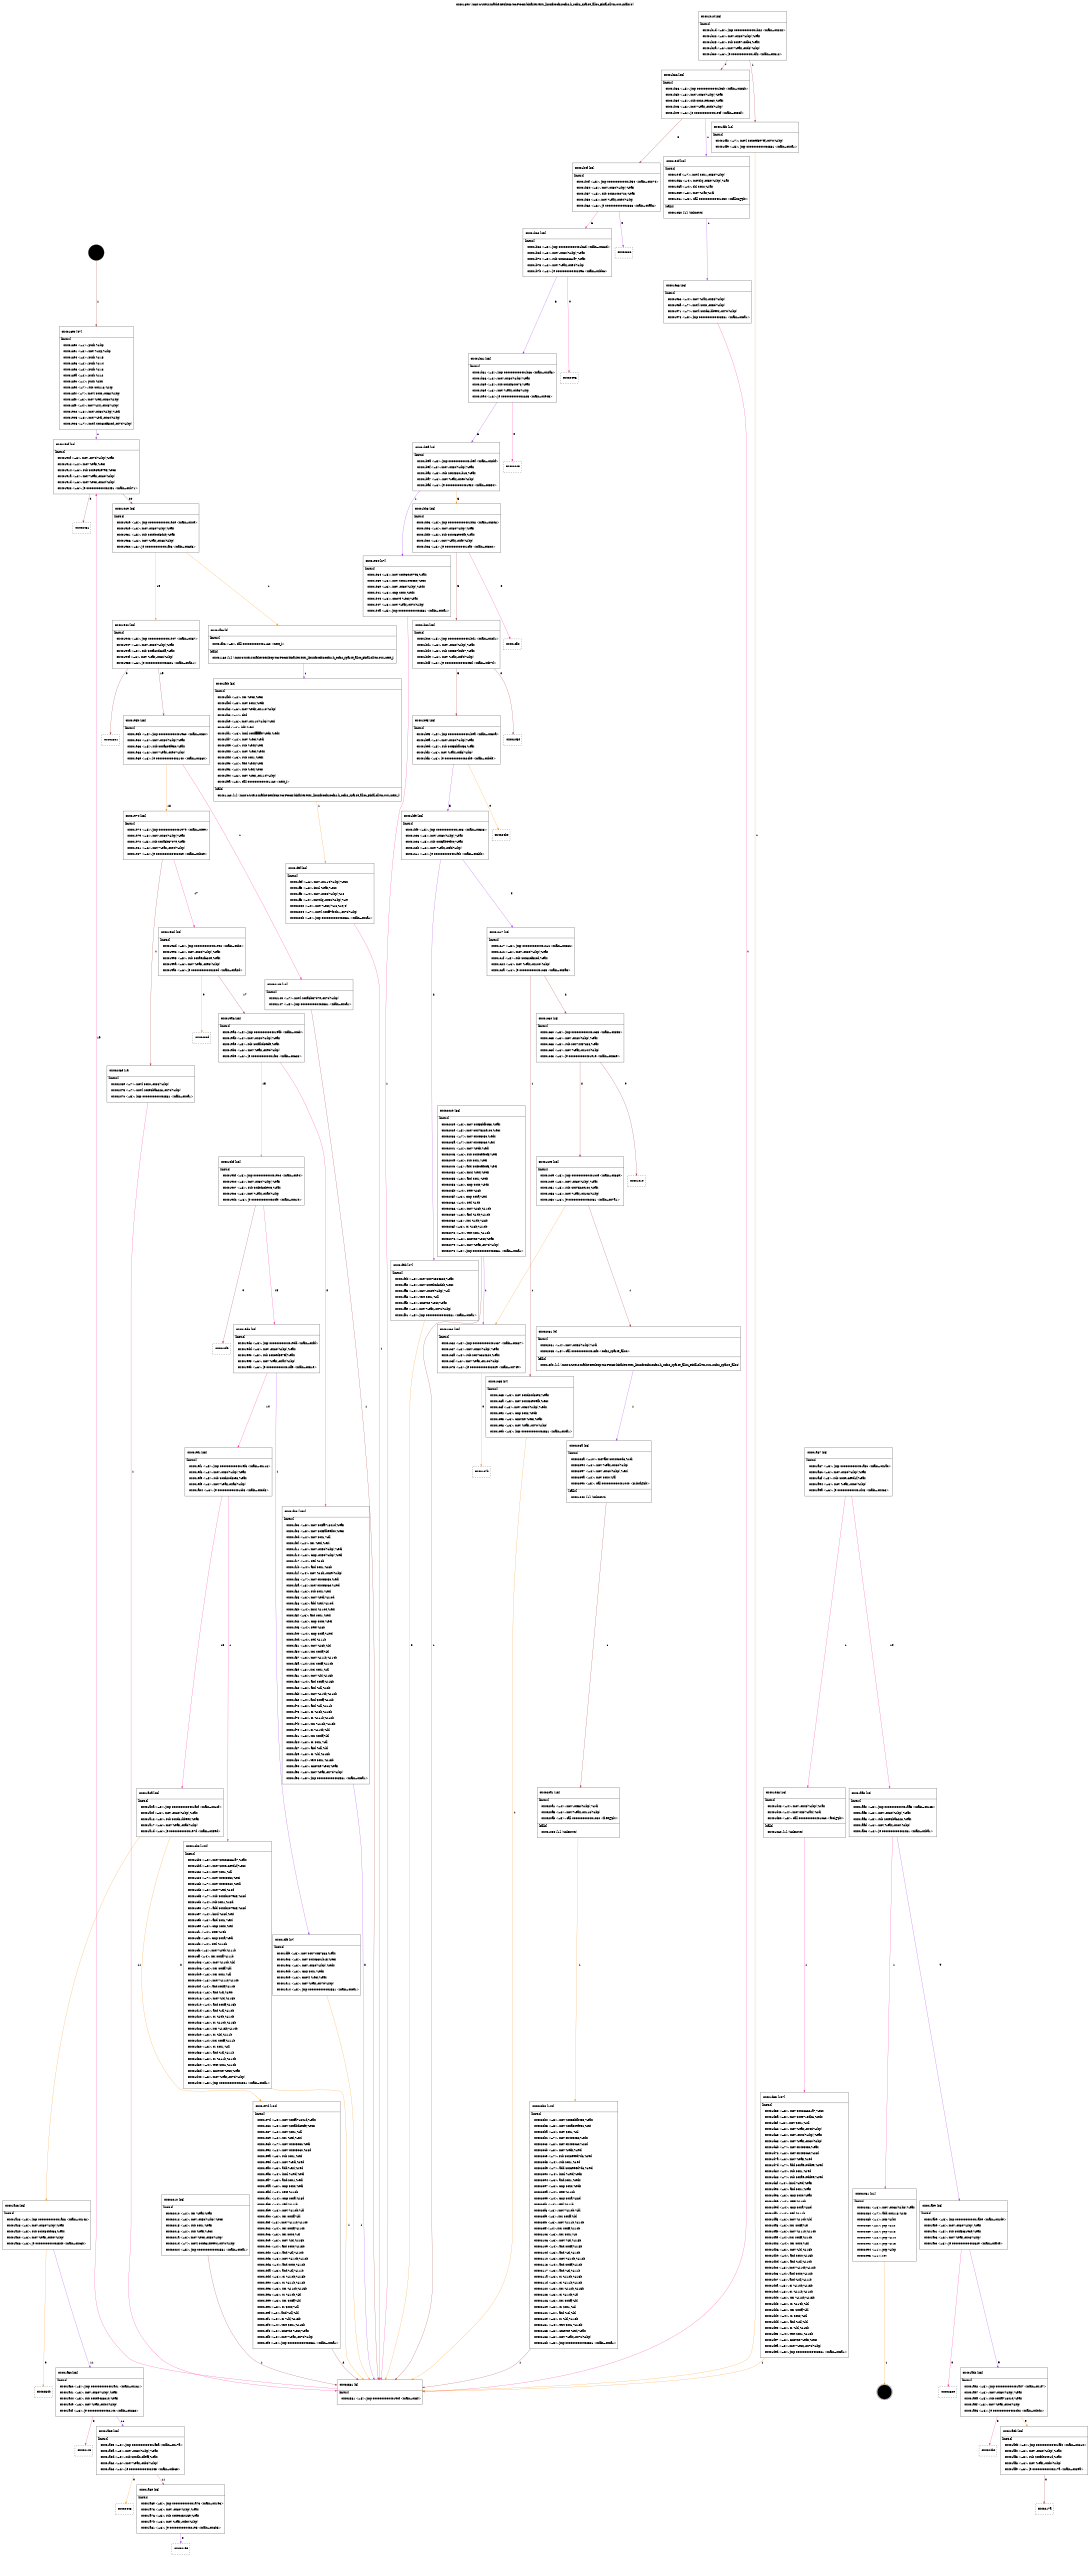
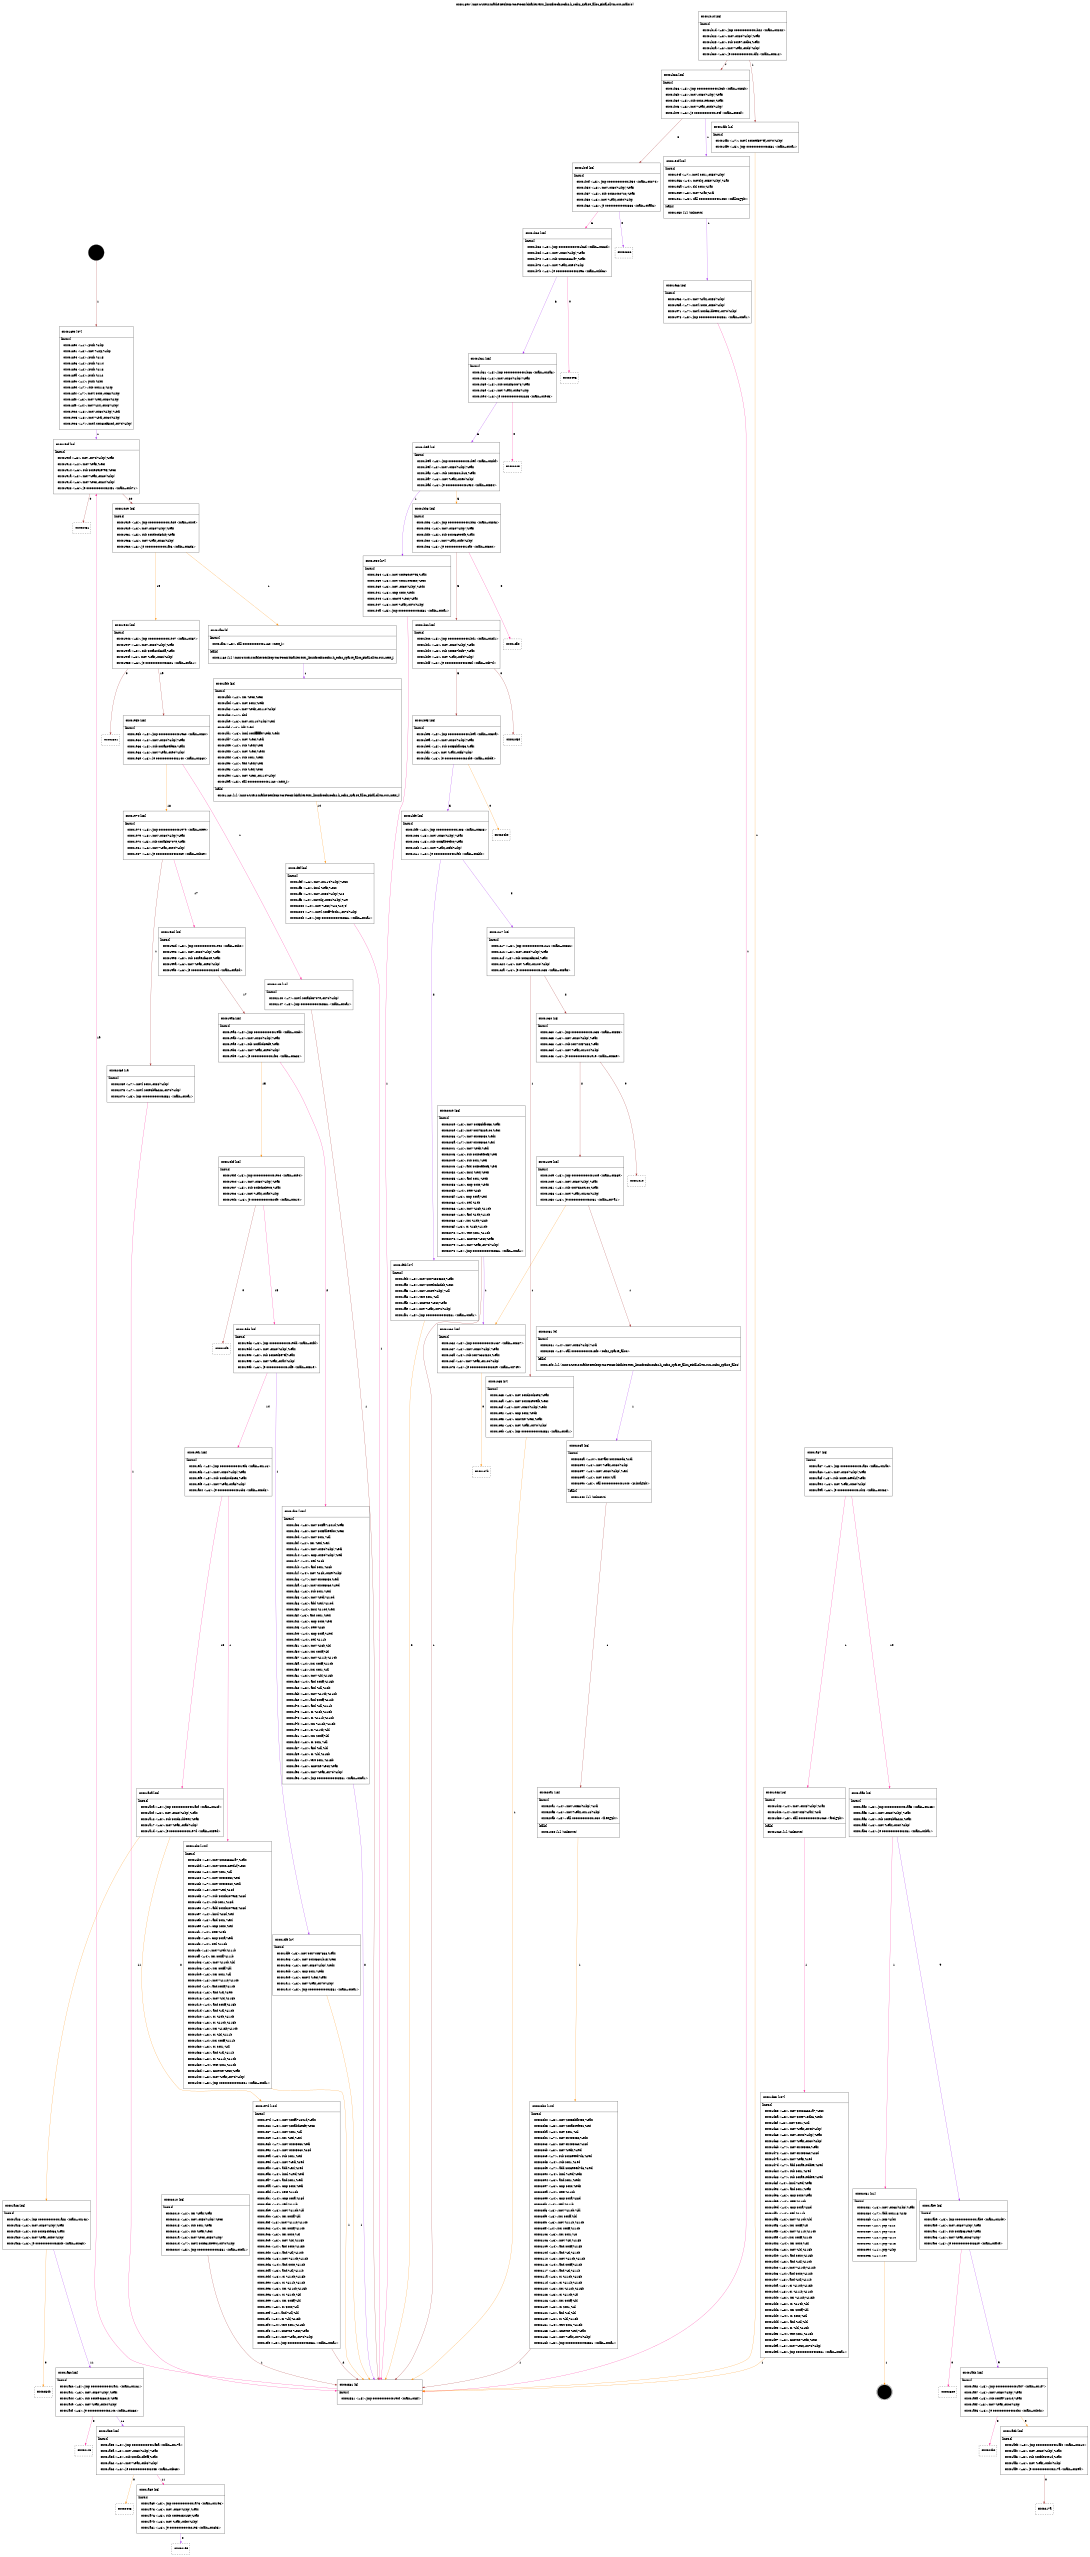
(318, 806) -> (318, 806)
(202, 1038) -> none
